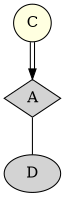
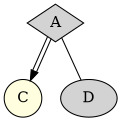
(32, 56) -> (42, 54)
